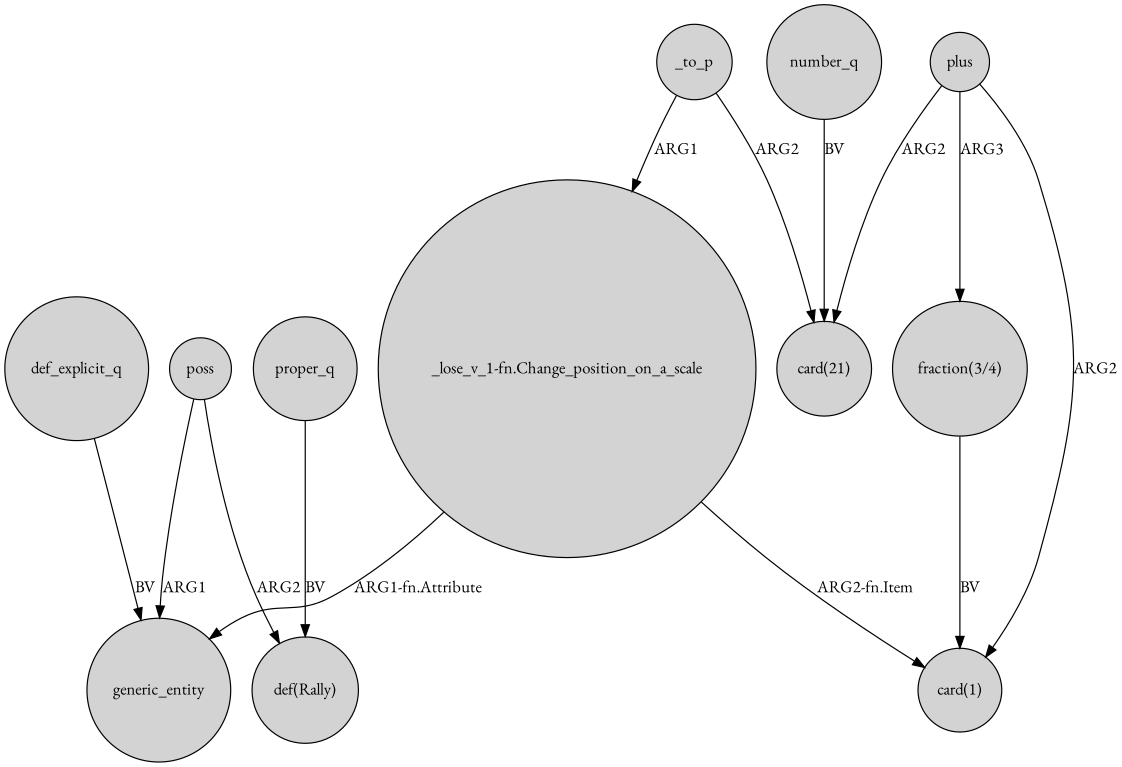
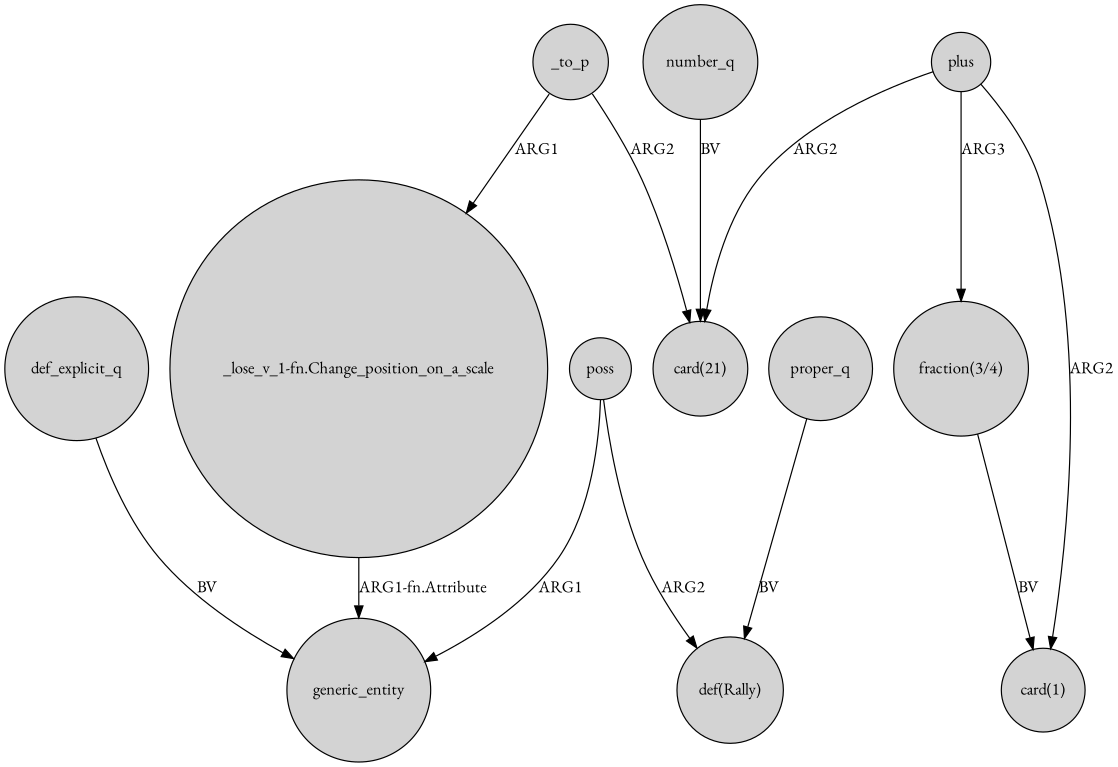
(804, 587) -> none
